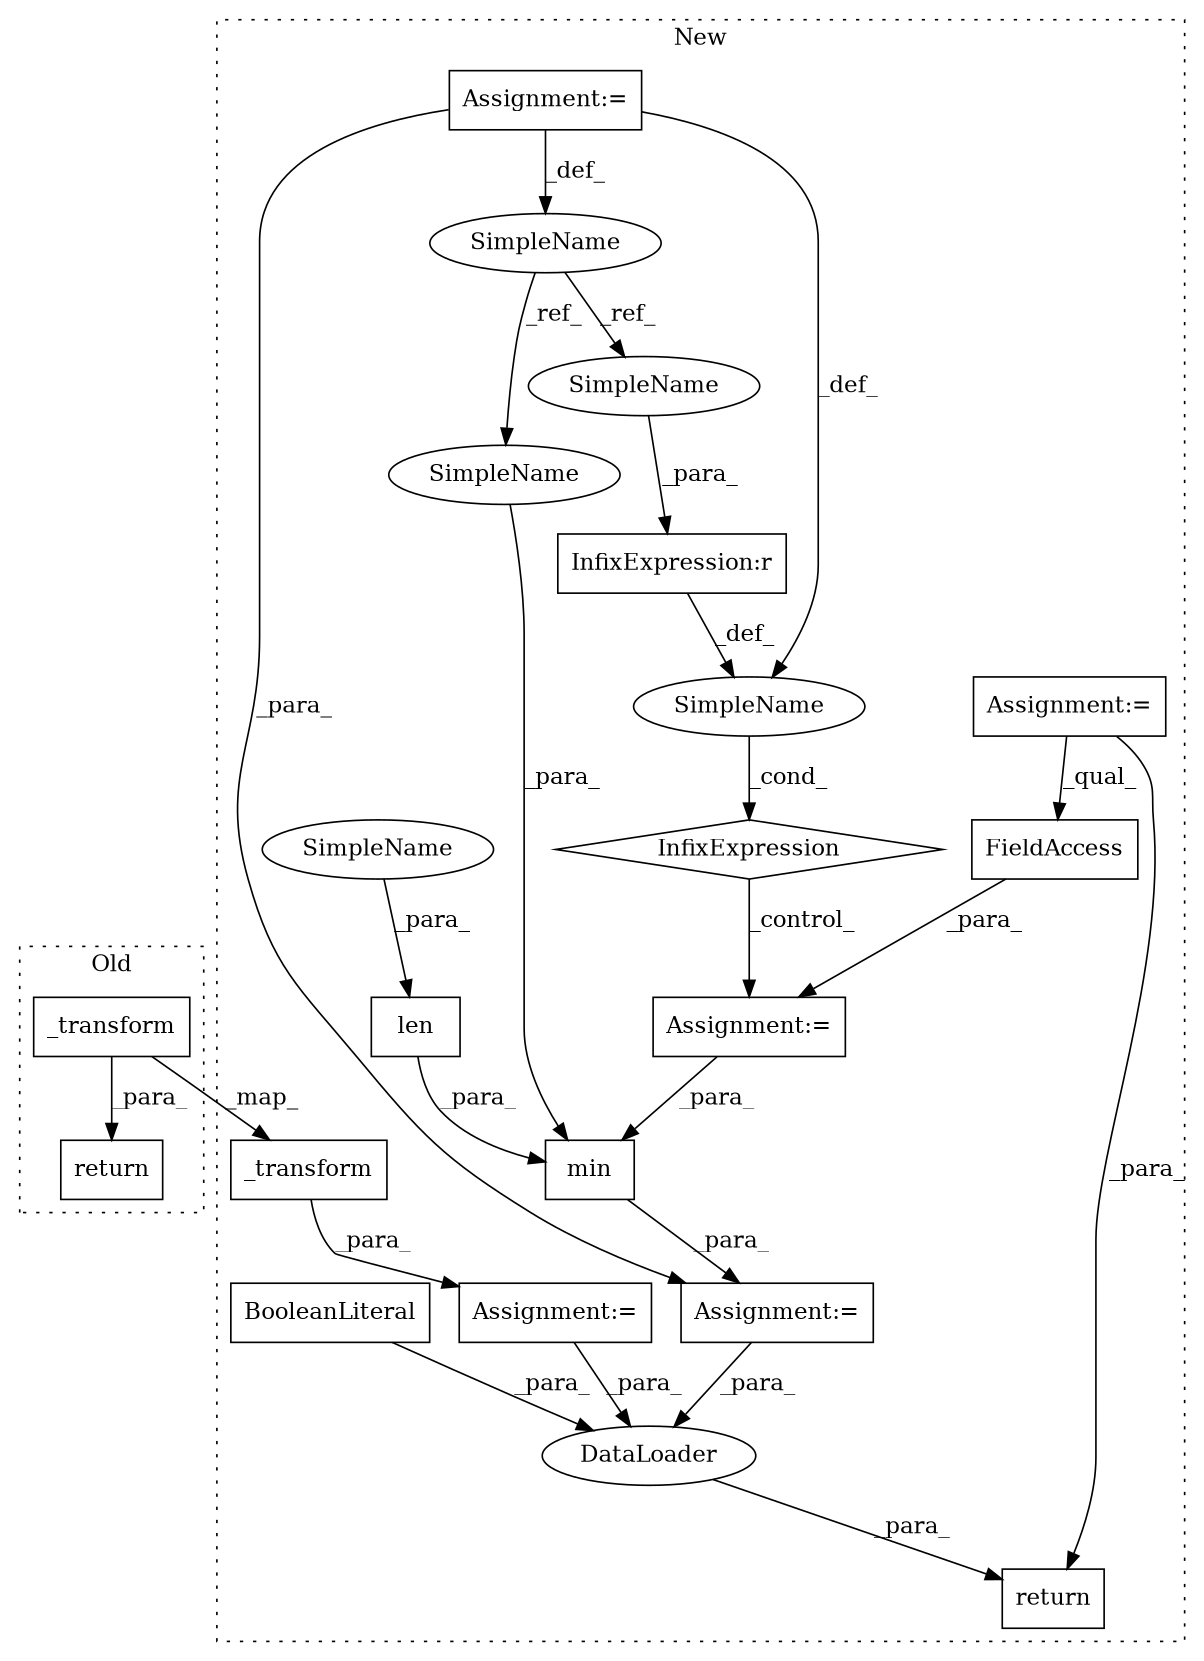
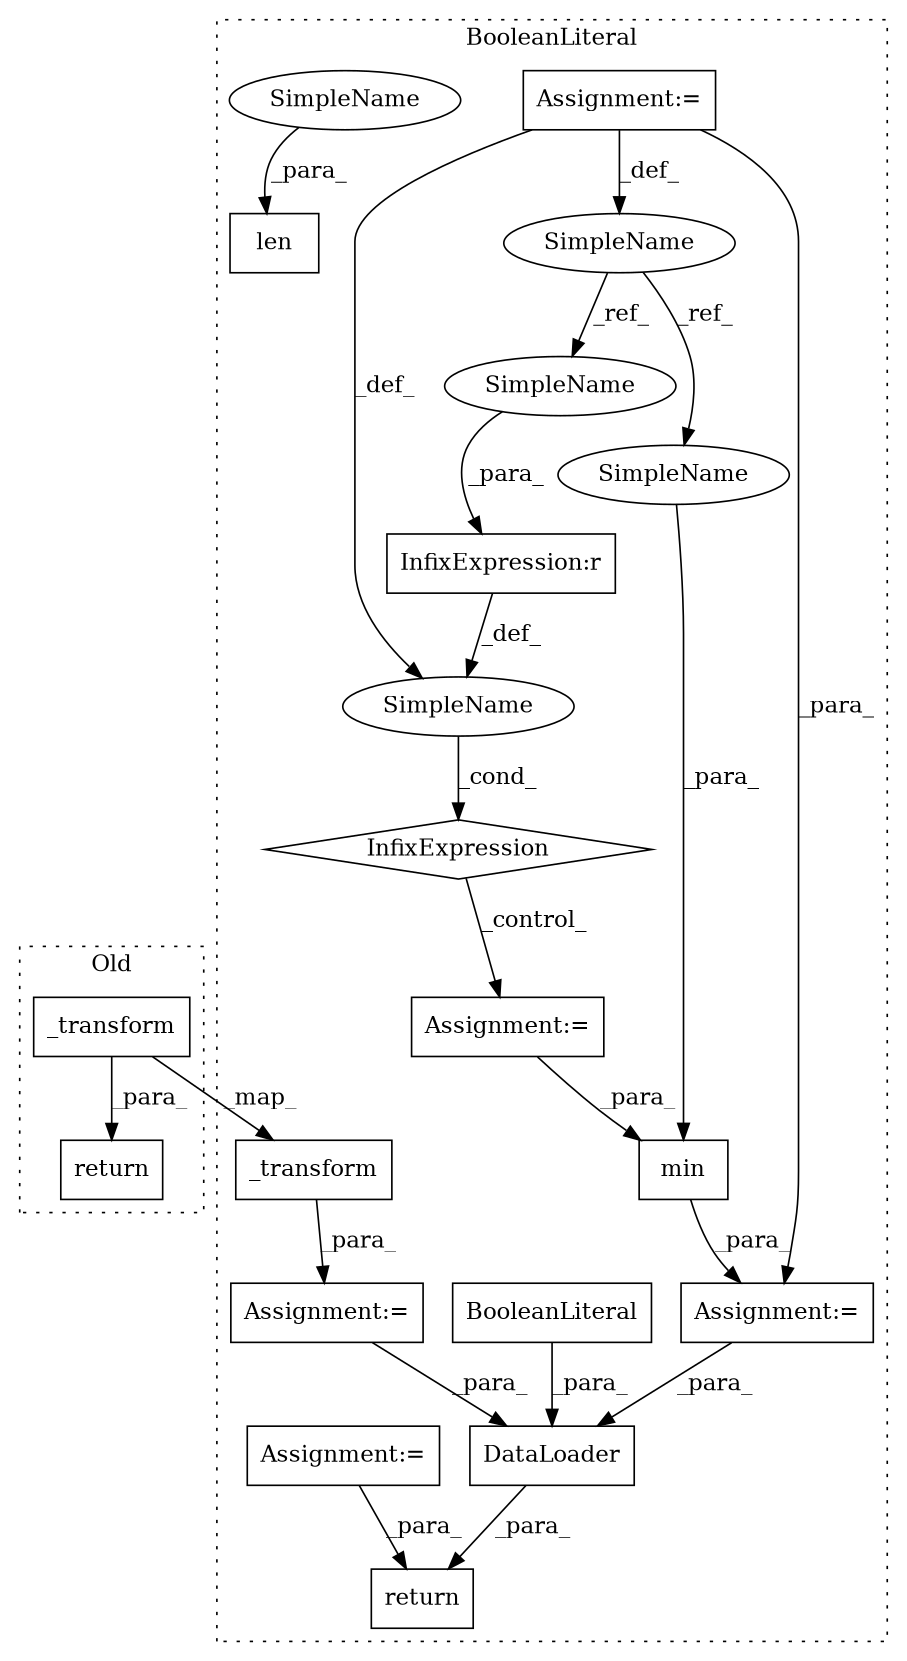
(701, 39) -> (552, 39)
(1055, 849) -> none
(456, 1125) -> none
(649, 1456) -> (552, 1456)
